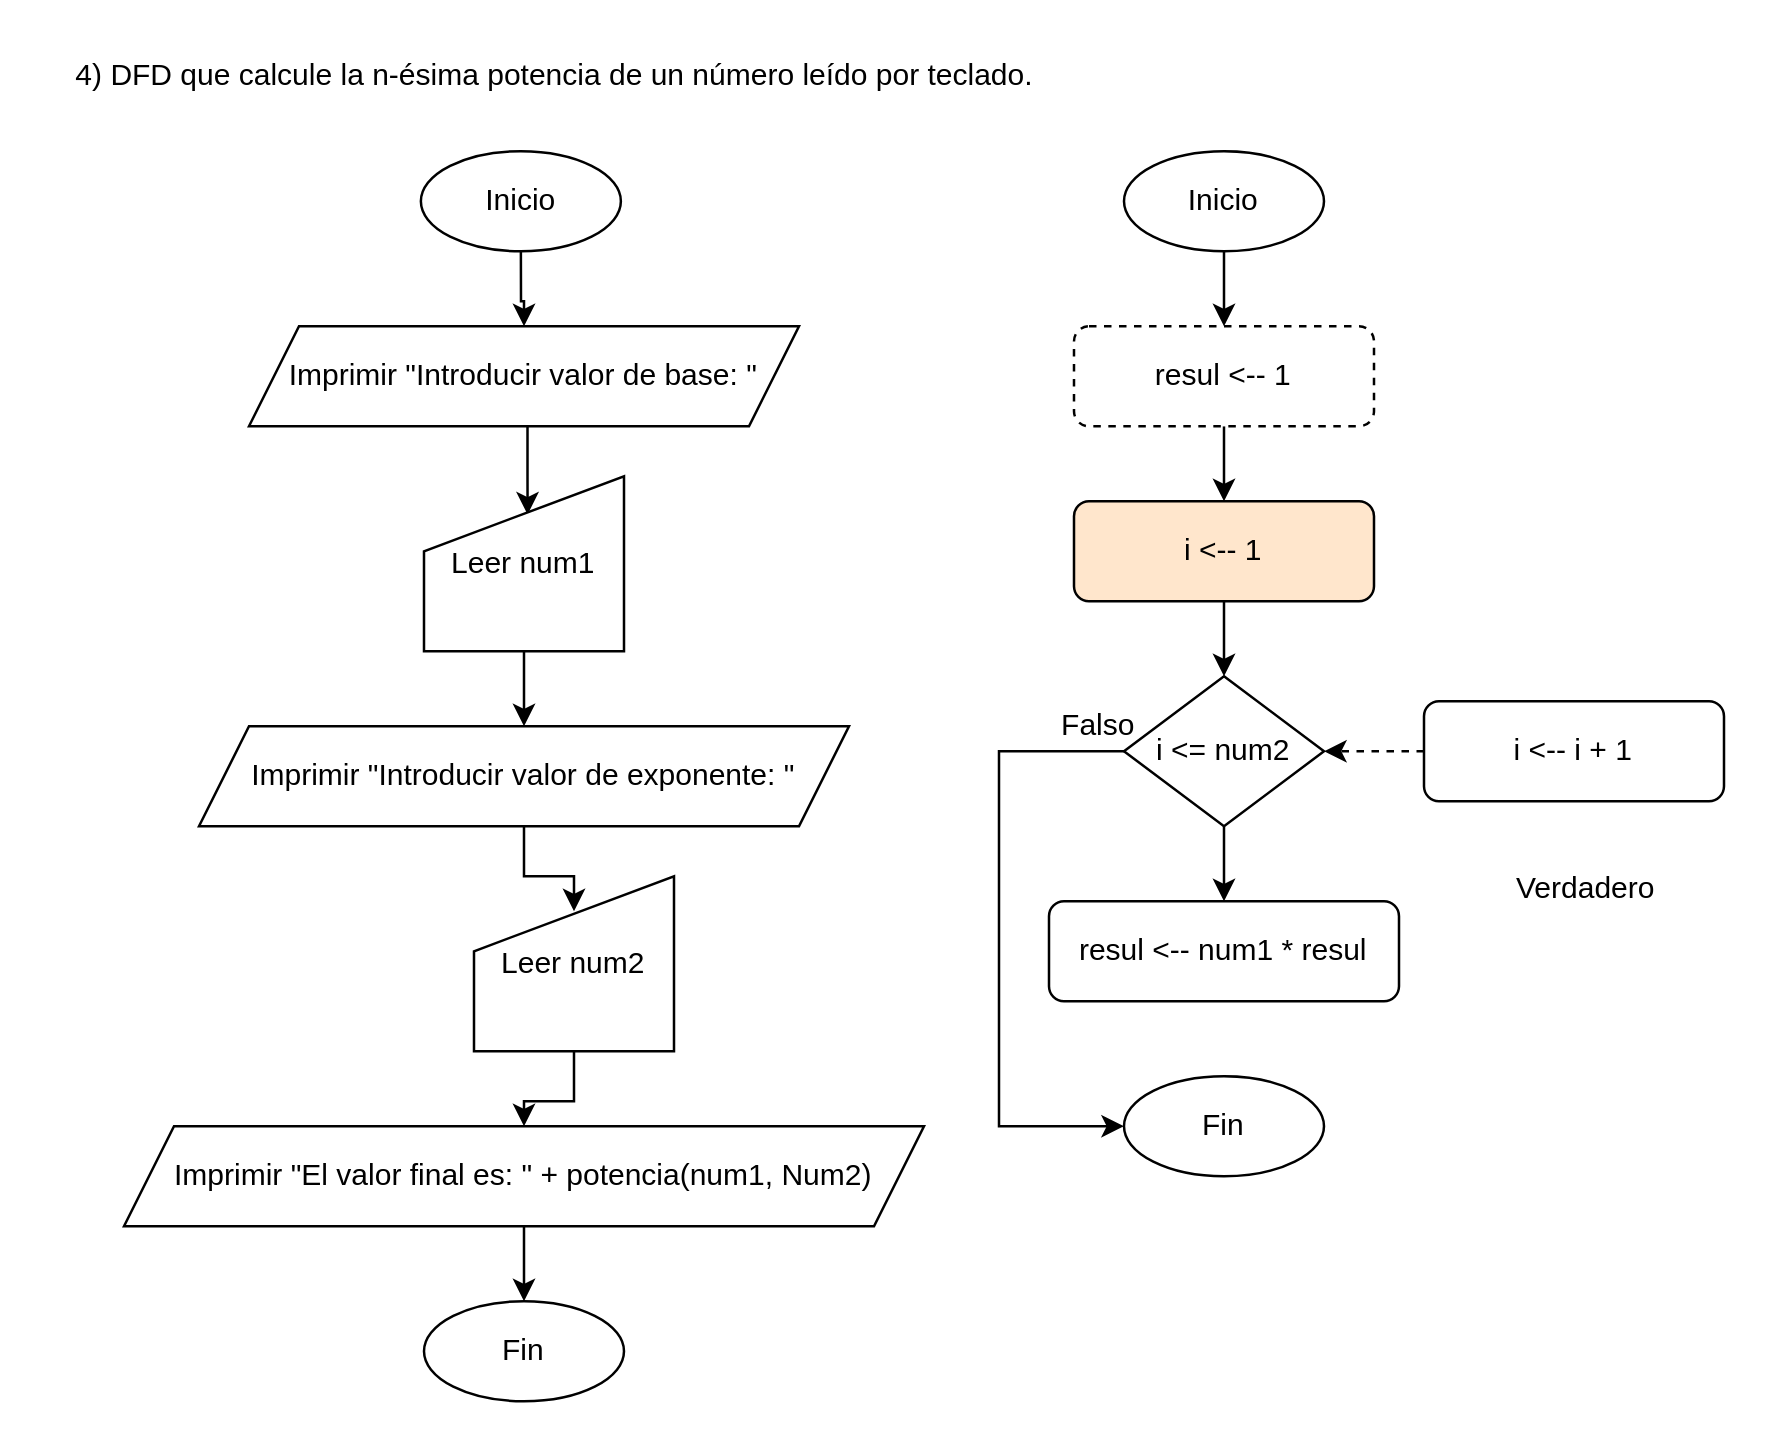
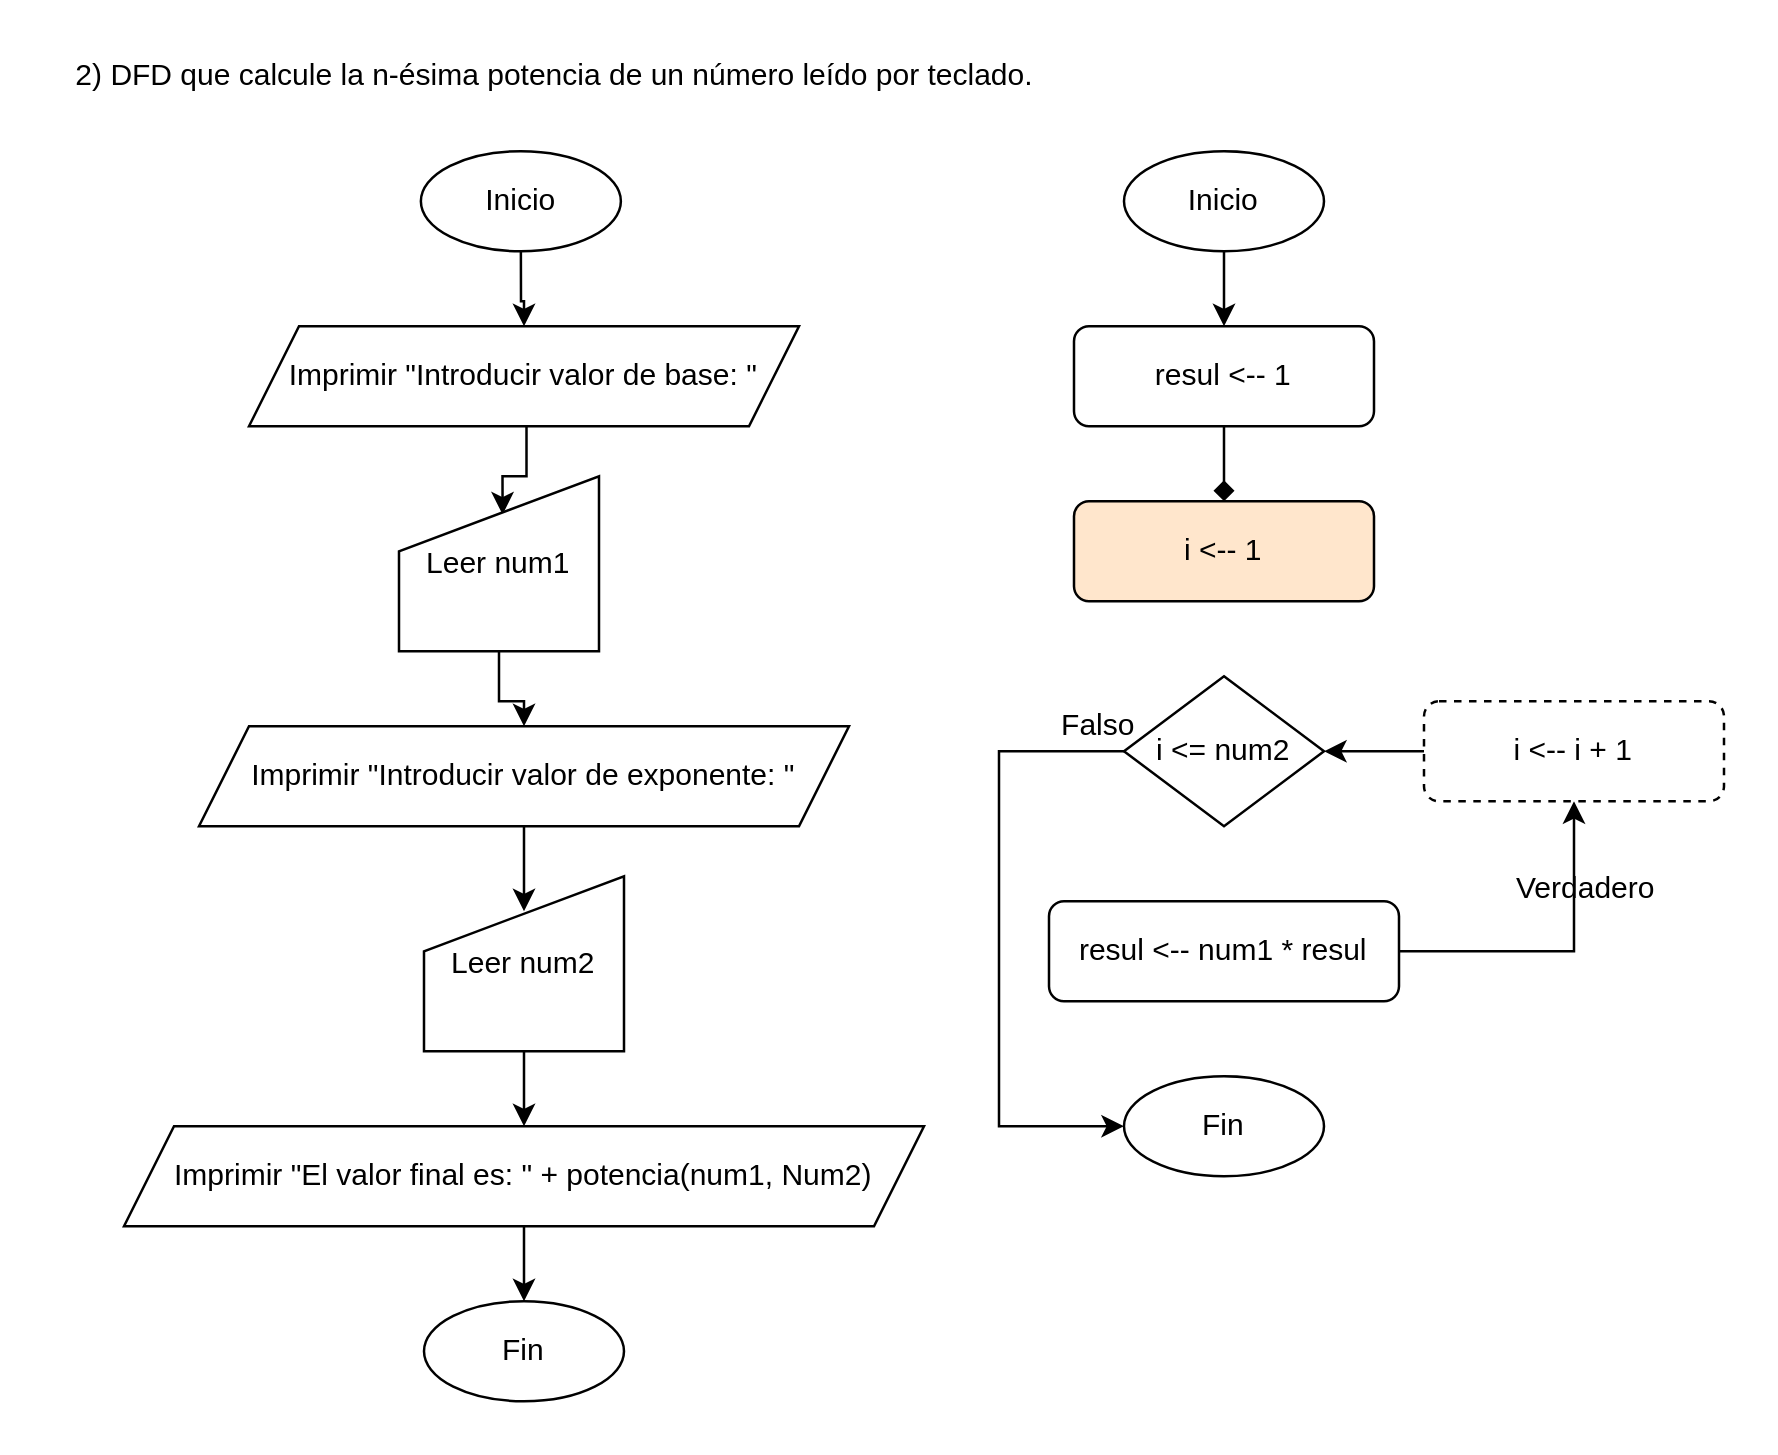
(555, 76) -> (555, 76)
(1224, 376) -> (1224, 376)
(1224, 482) -> (1224, 481)
(524, 564) -> (499, 564)
(1224, 647) -> none
(1386, 751) -> (1386, 751)
(1574, 751) -> (1574, 751)
(1224, 872) -> none
none -> (1514, 951)
(574, 964) -> (524, 964)
